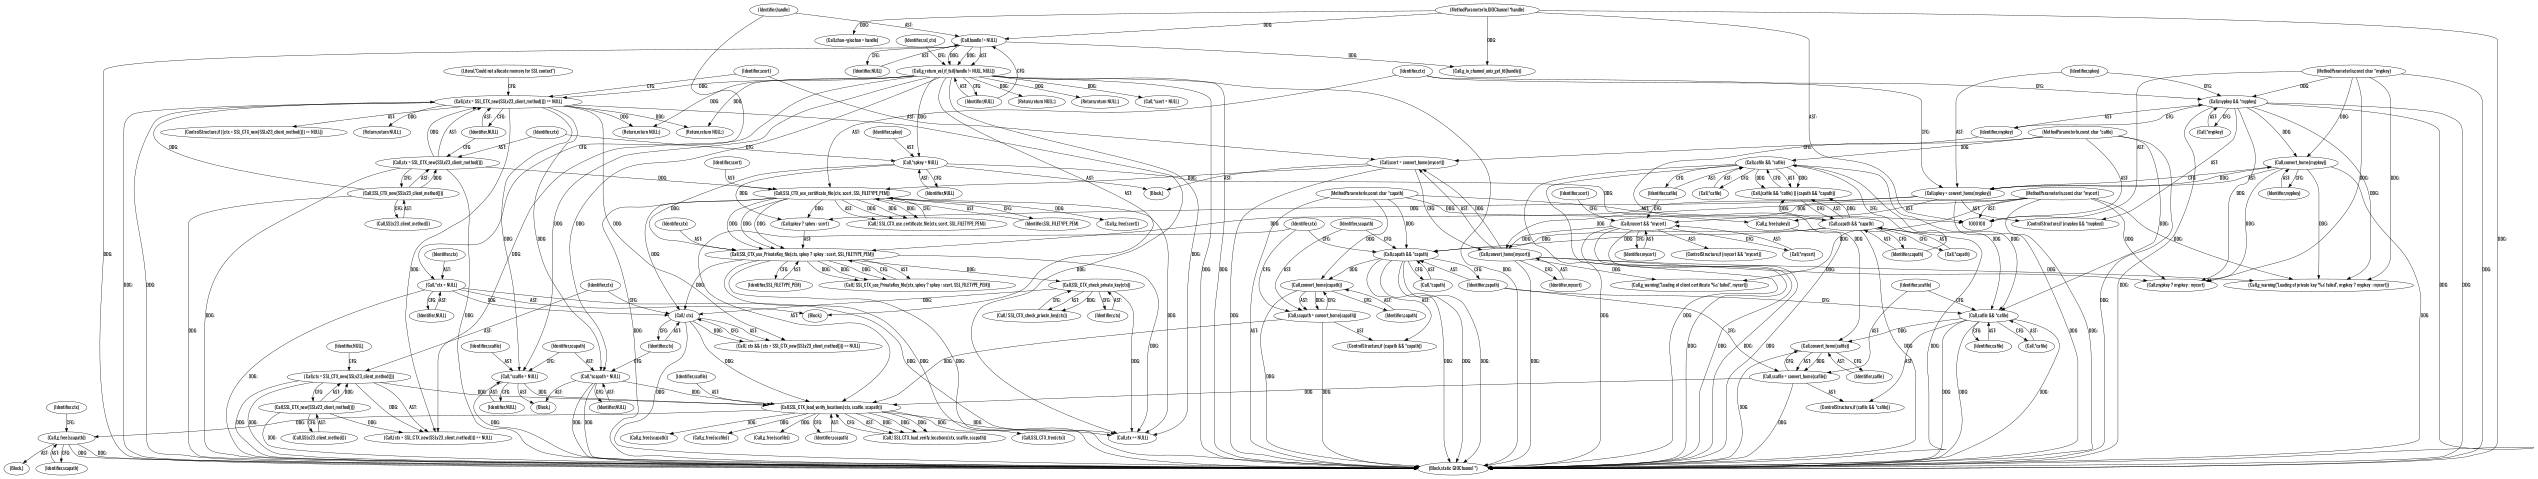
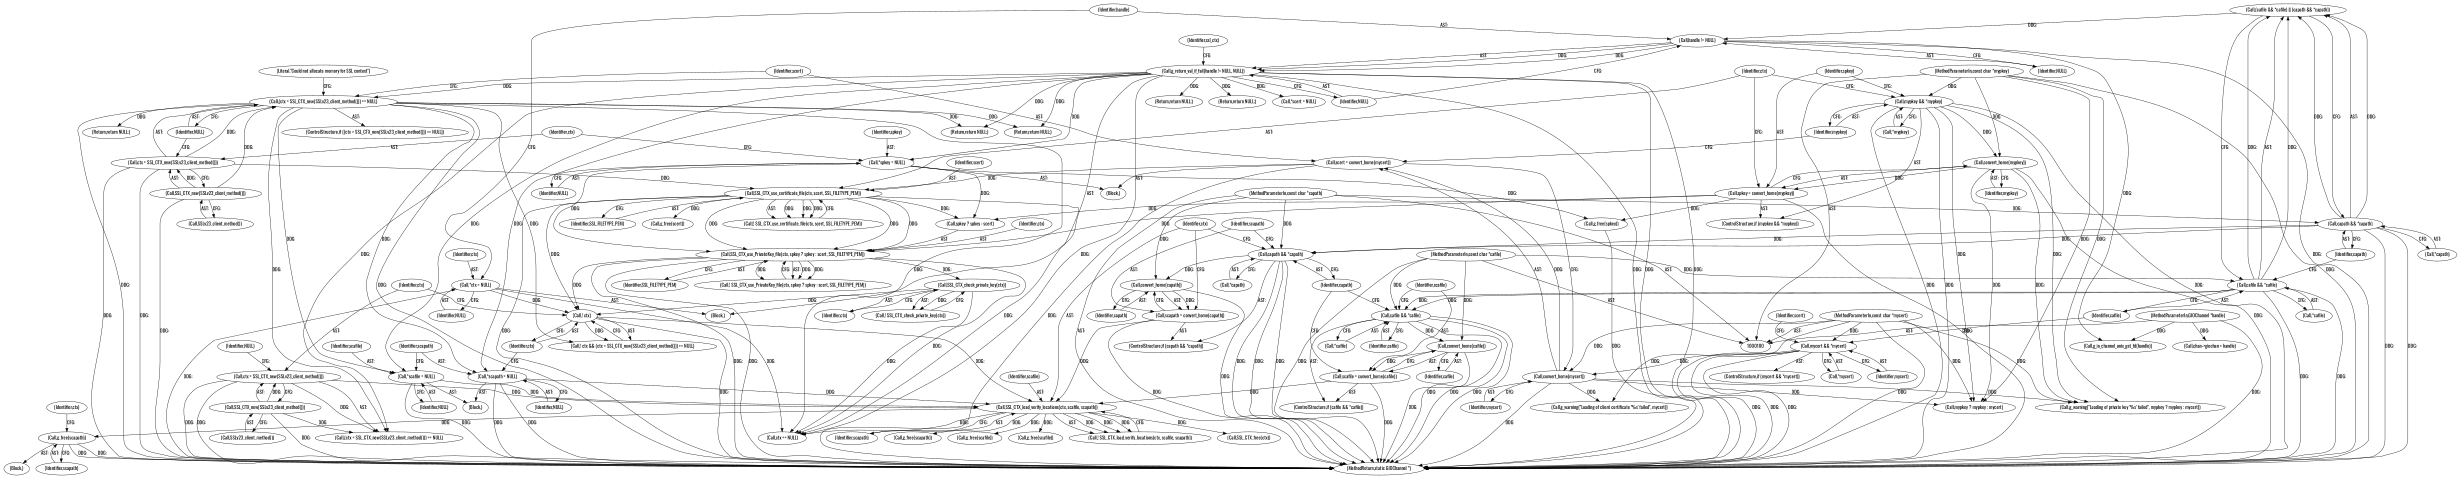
(1225, 26) -> (1982, 26)
(1910, 209) -> (1696, 209)
(1453, 469) -> (1379, 469)
